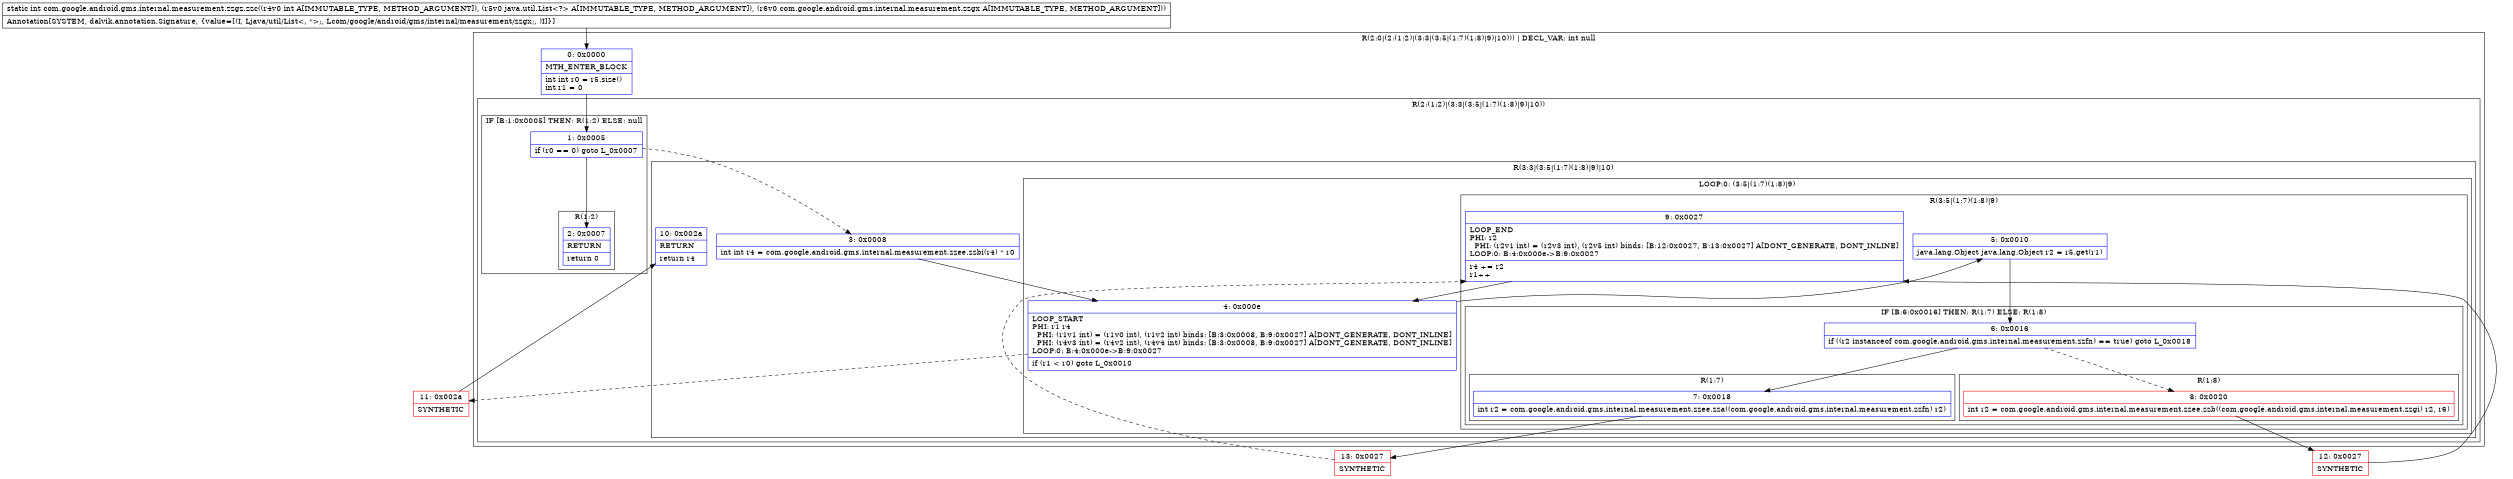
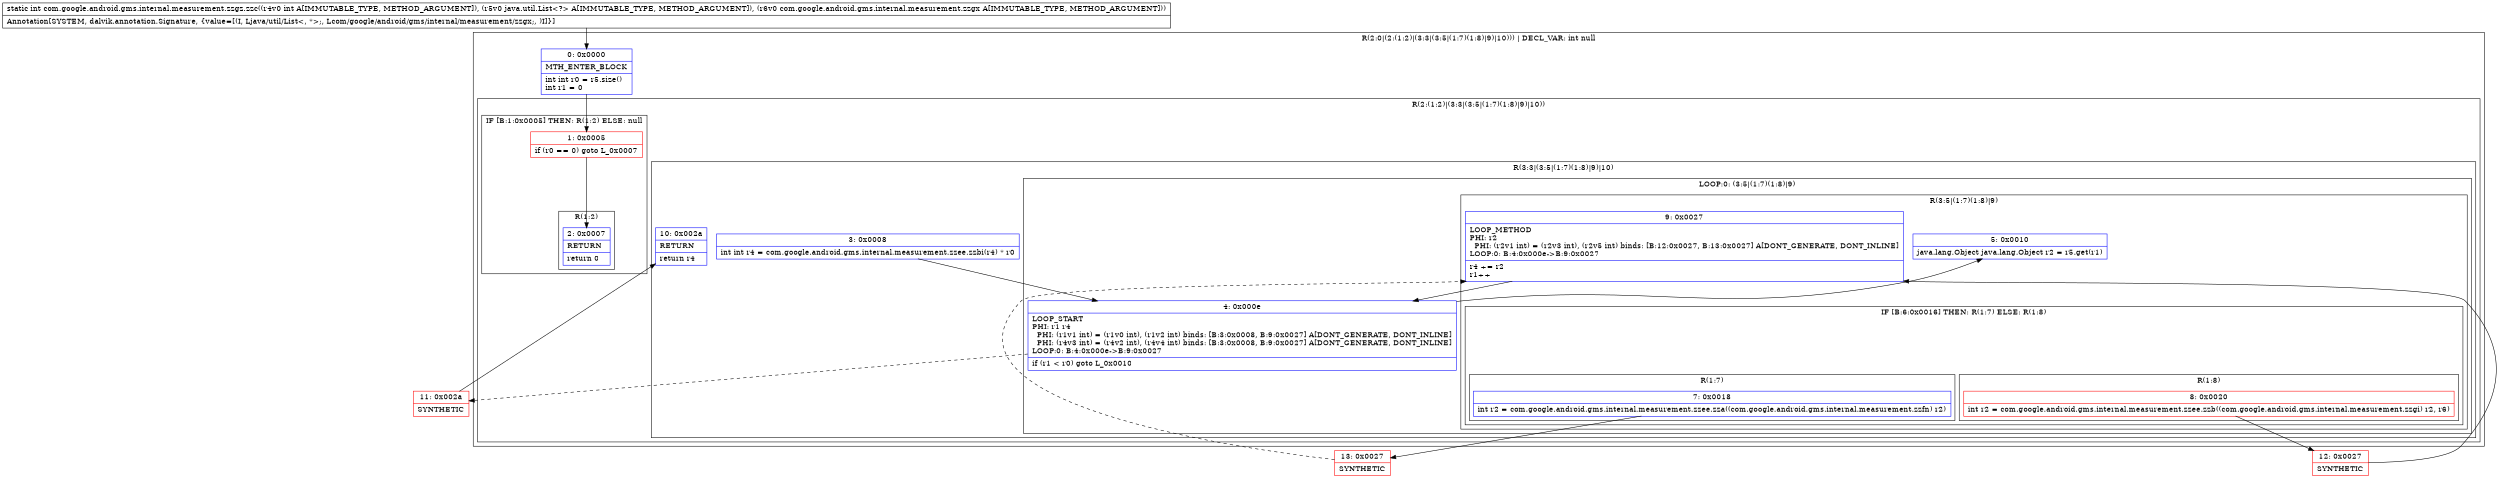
(587, 145) -> (587, 145)
(750, 177) -> none
(1492, 230) -> (1501, 230)
(2010, 336) -> none
